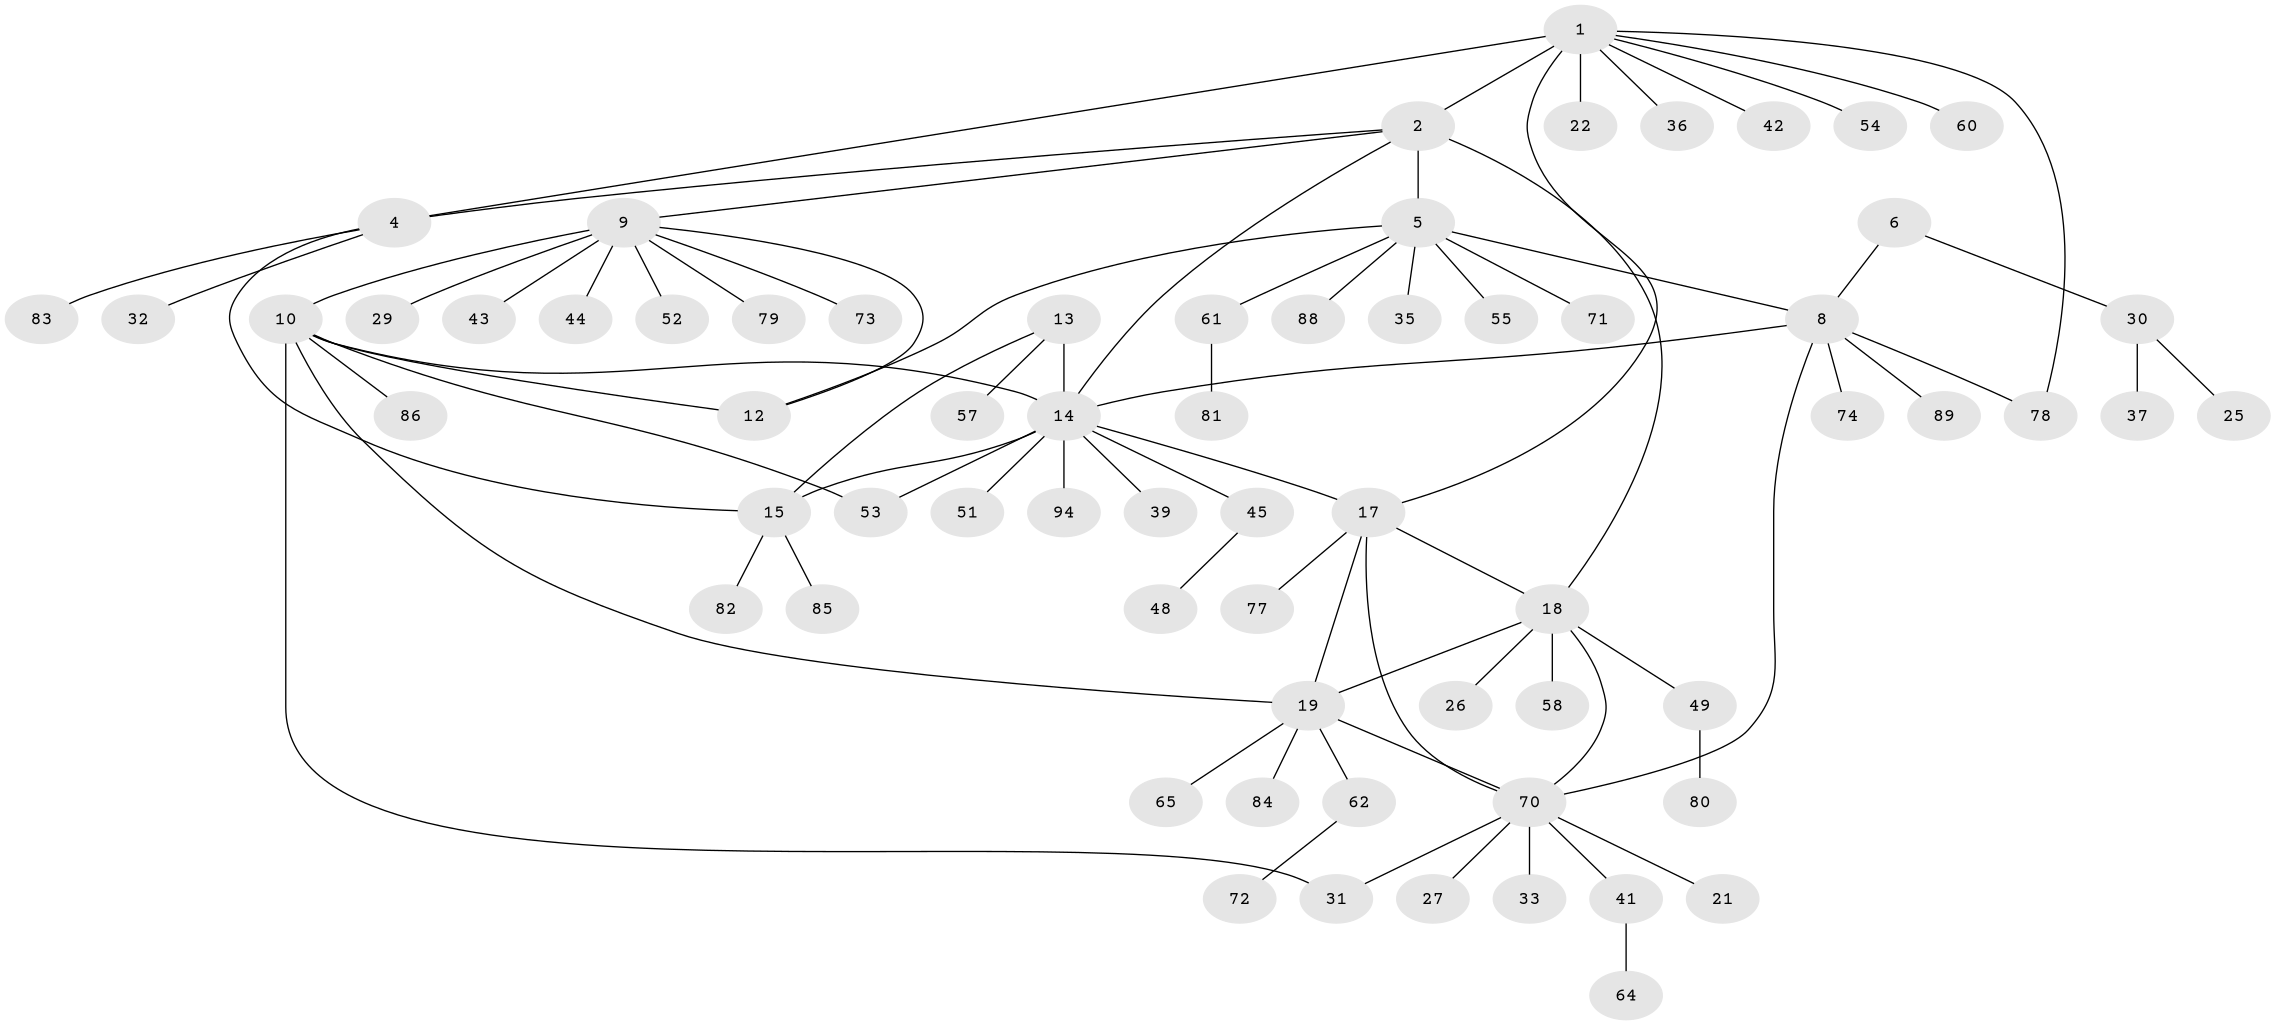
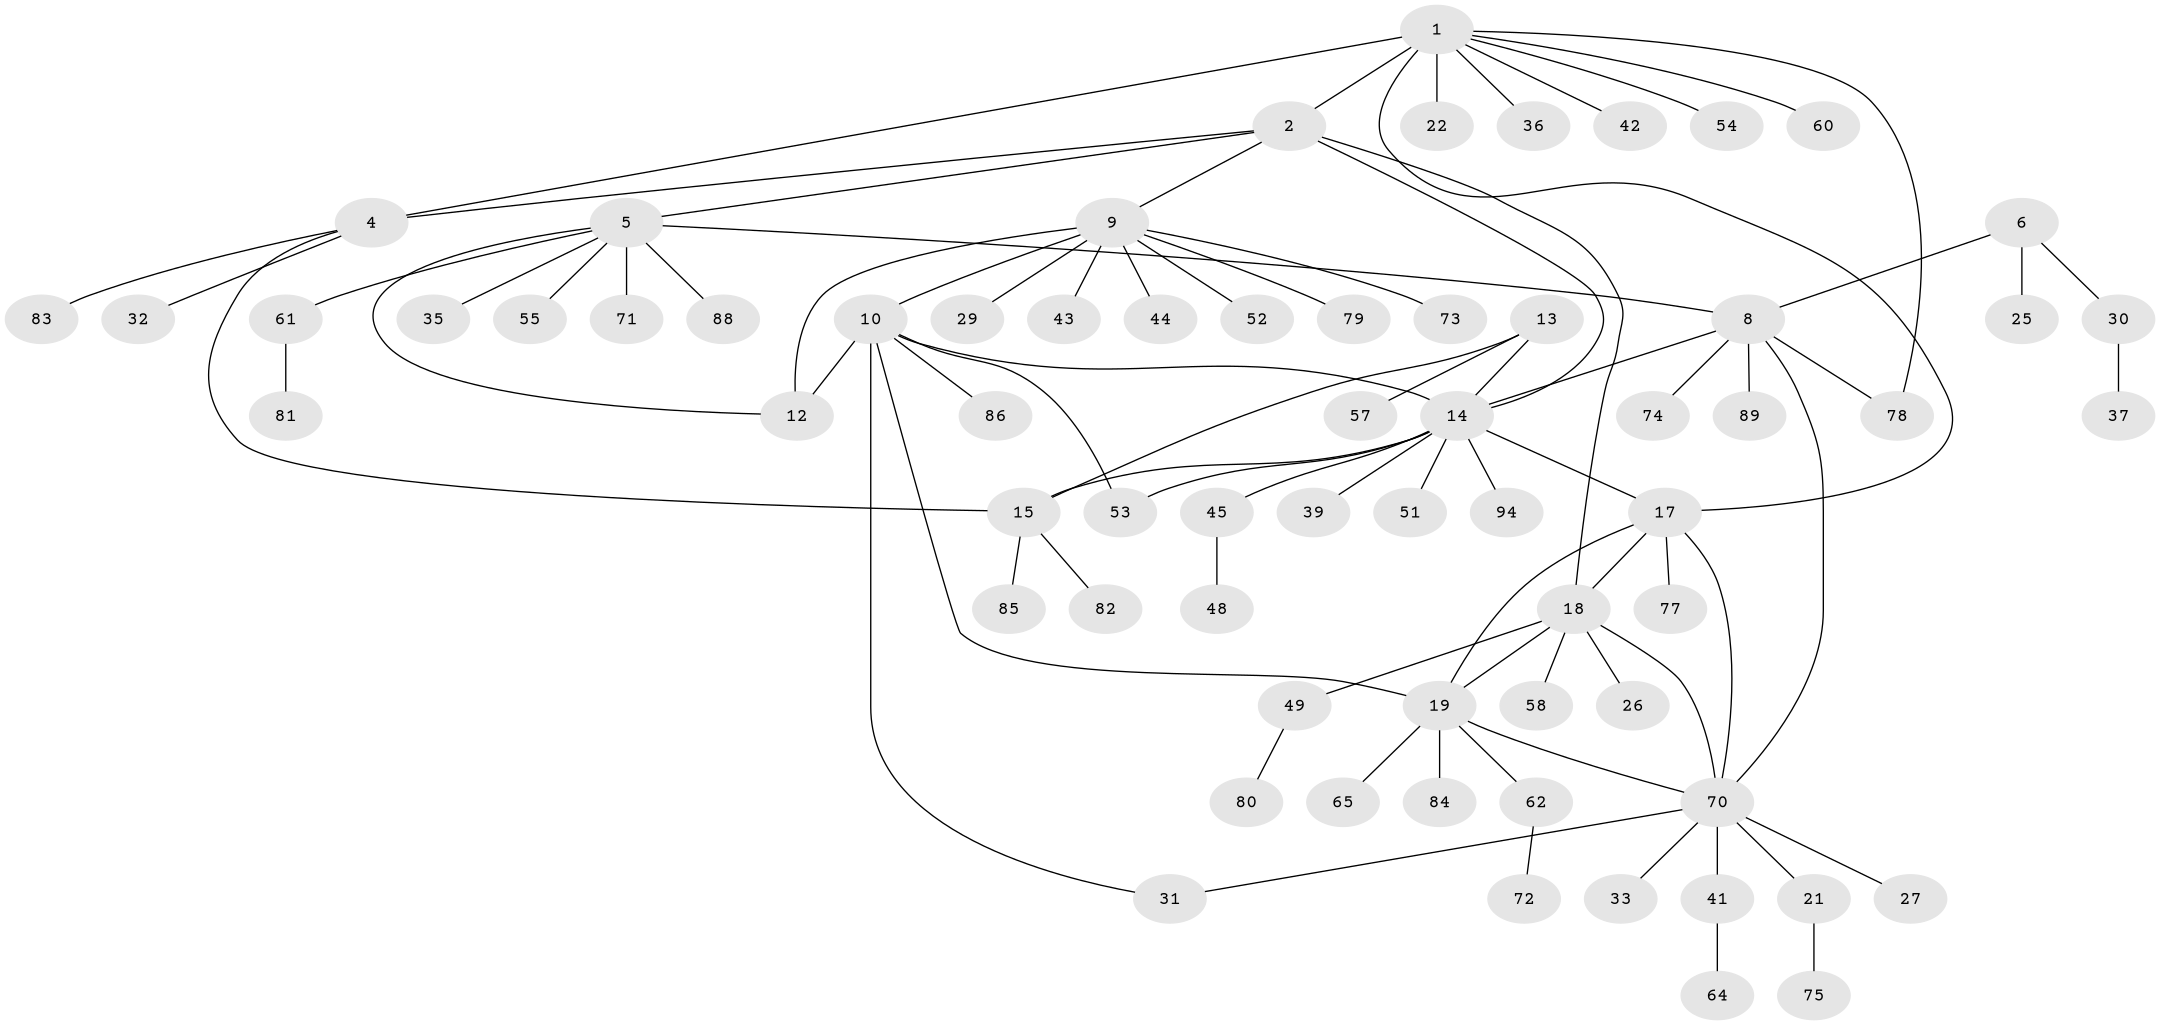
(2185, 367) -> (2022, 271)
none -> (1814, 996)
